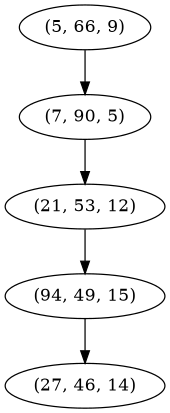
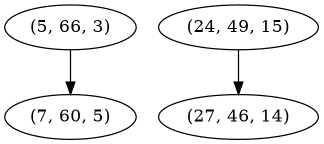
(85, 27) -> (70, 27)
(85, 117) -> (70, 117)
(85, 207) -> none
(85, 296) -> (238, 27)
